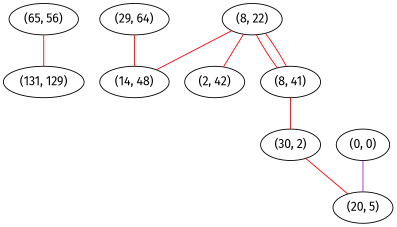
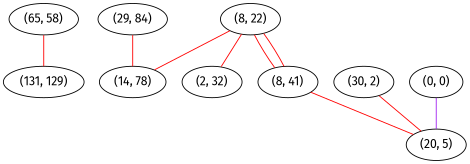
(44, 19) -> (44, 19)
(134, 19) -> (133, 19)
(134, 82) -> (133, 82)
(215, 82) -> (212, 82)
(291, 113) -> (362, 113)
